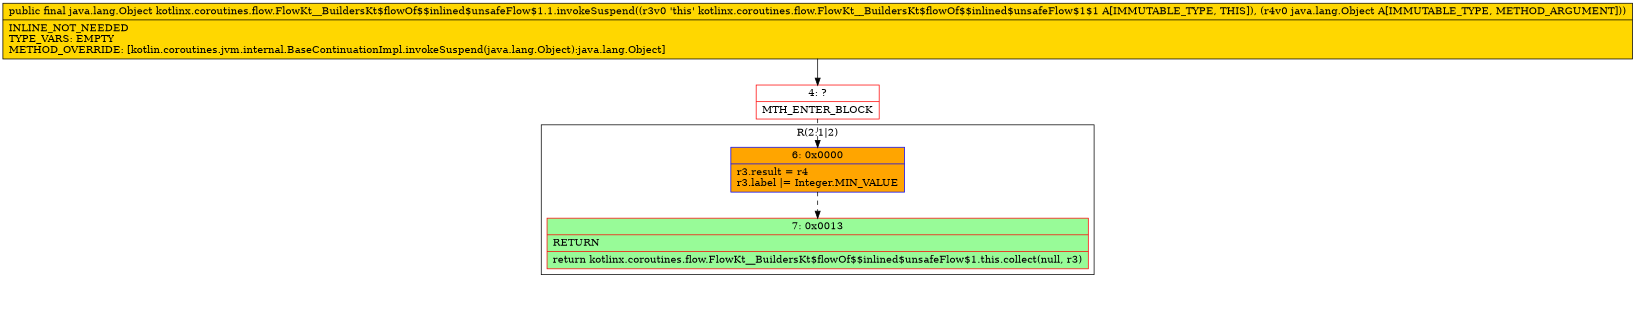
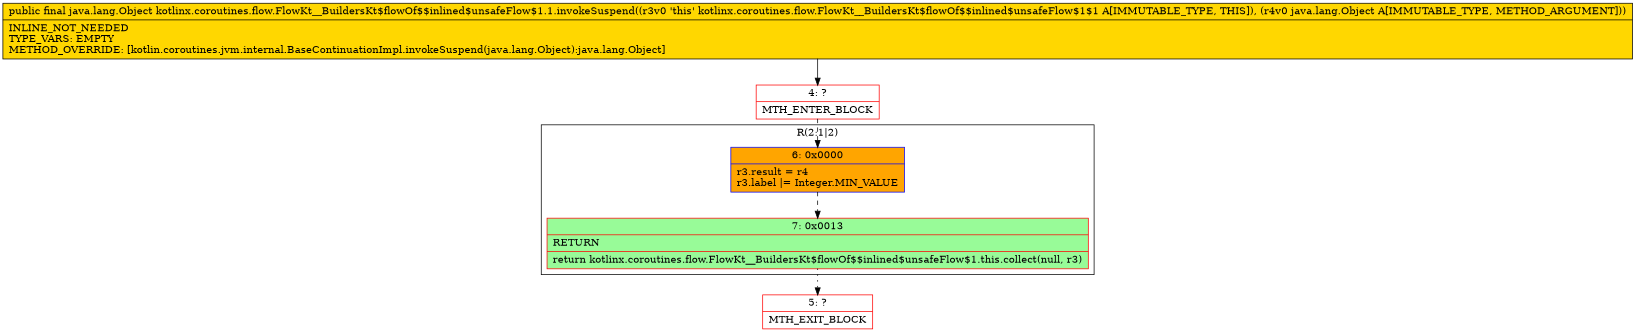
none -> (818, 312)
